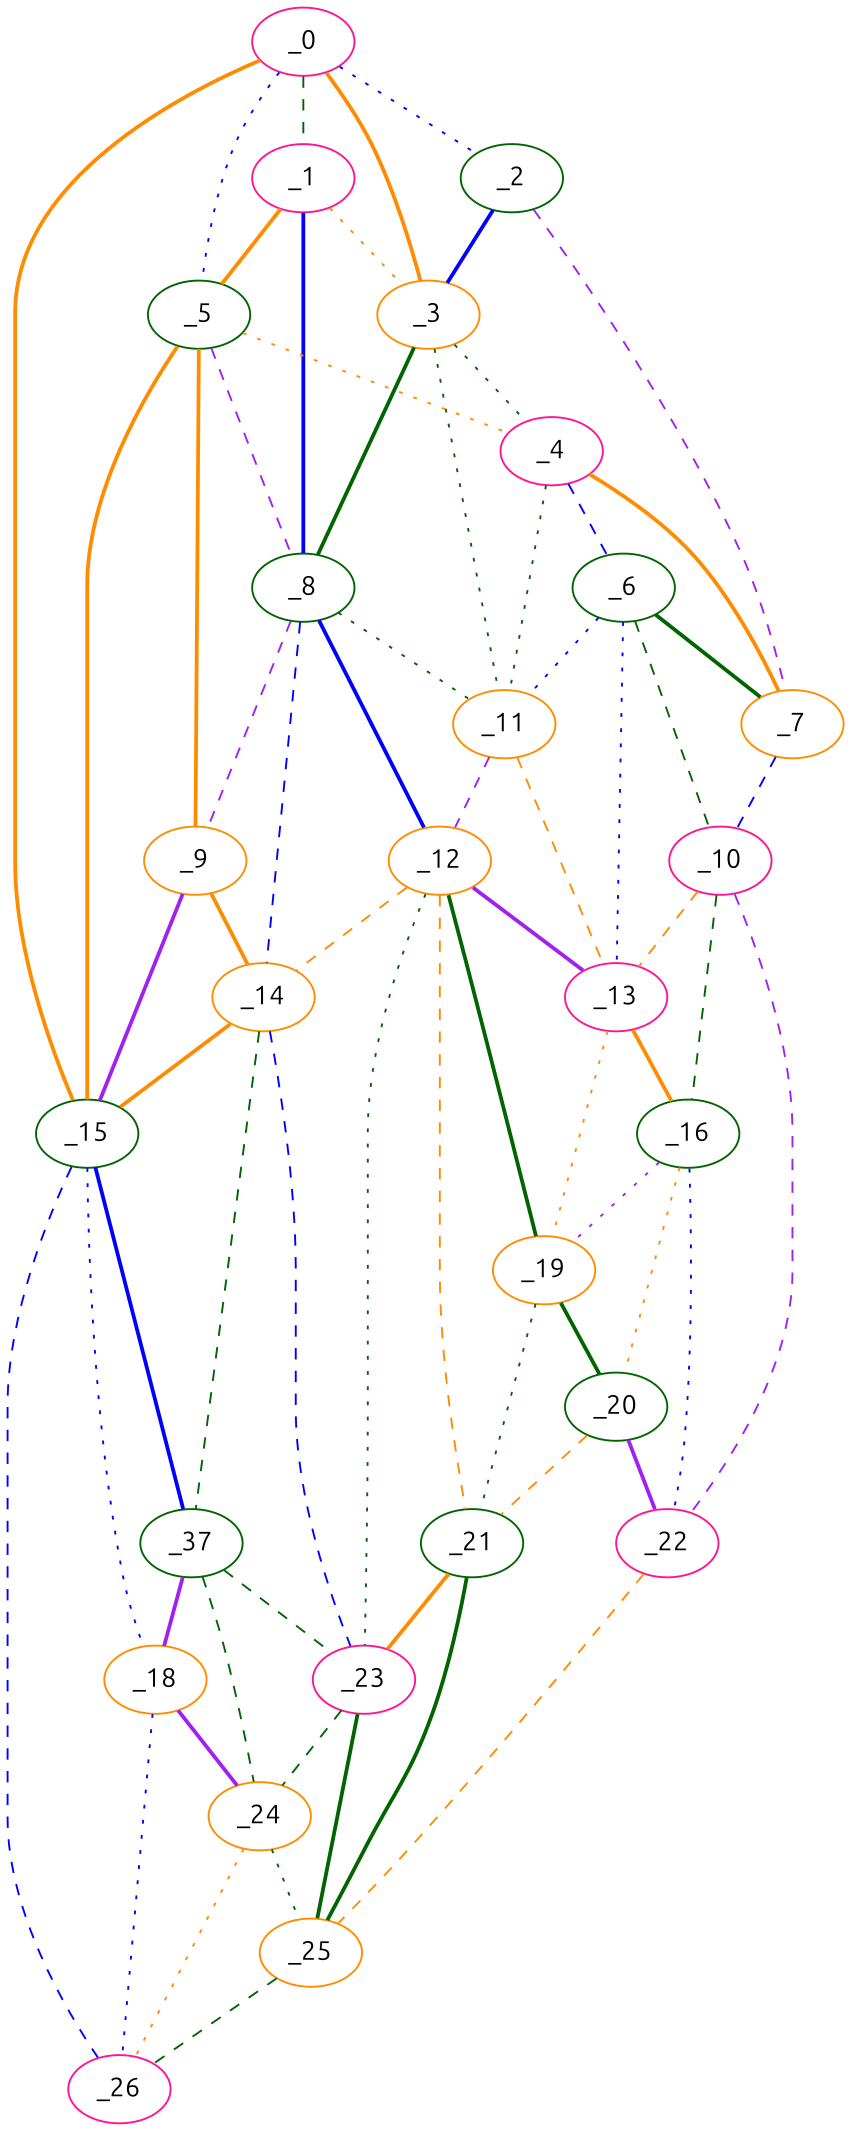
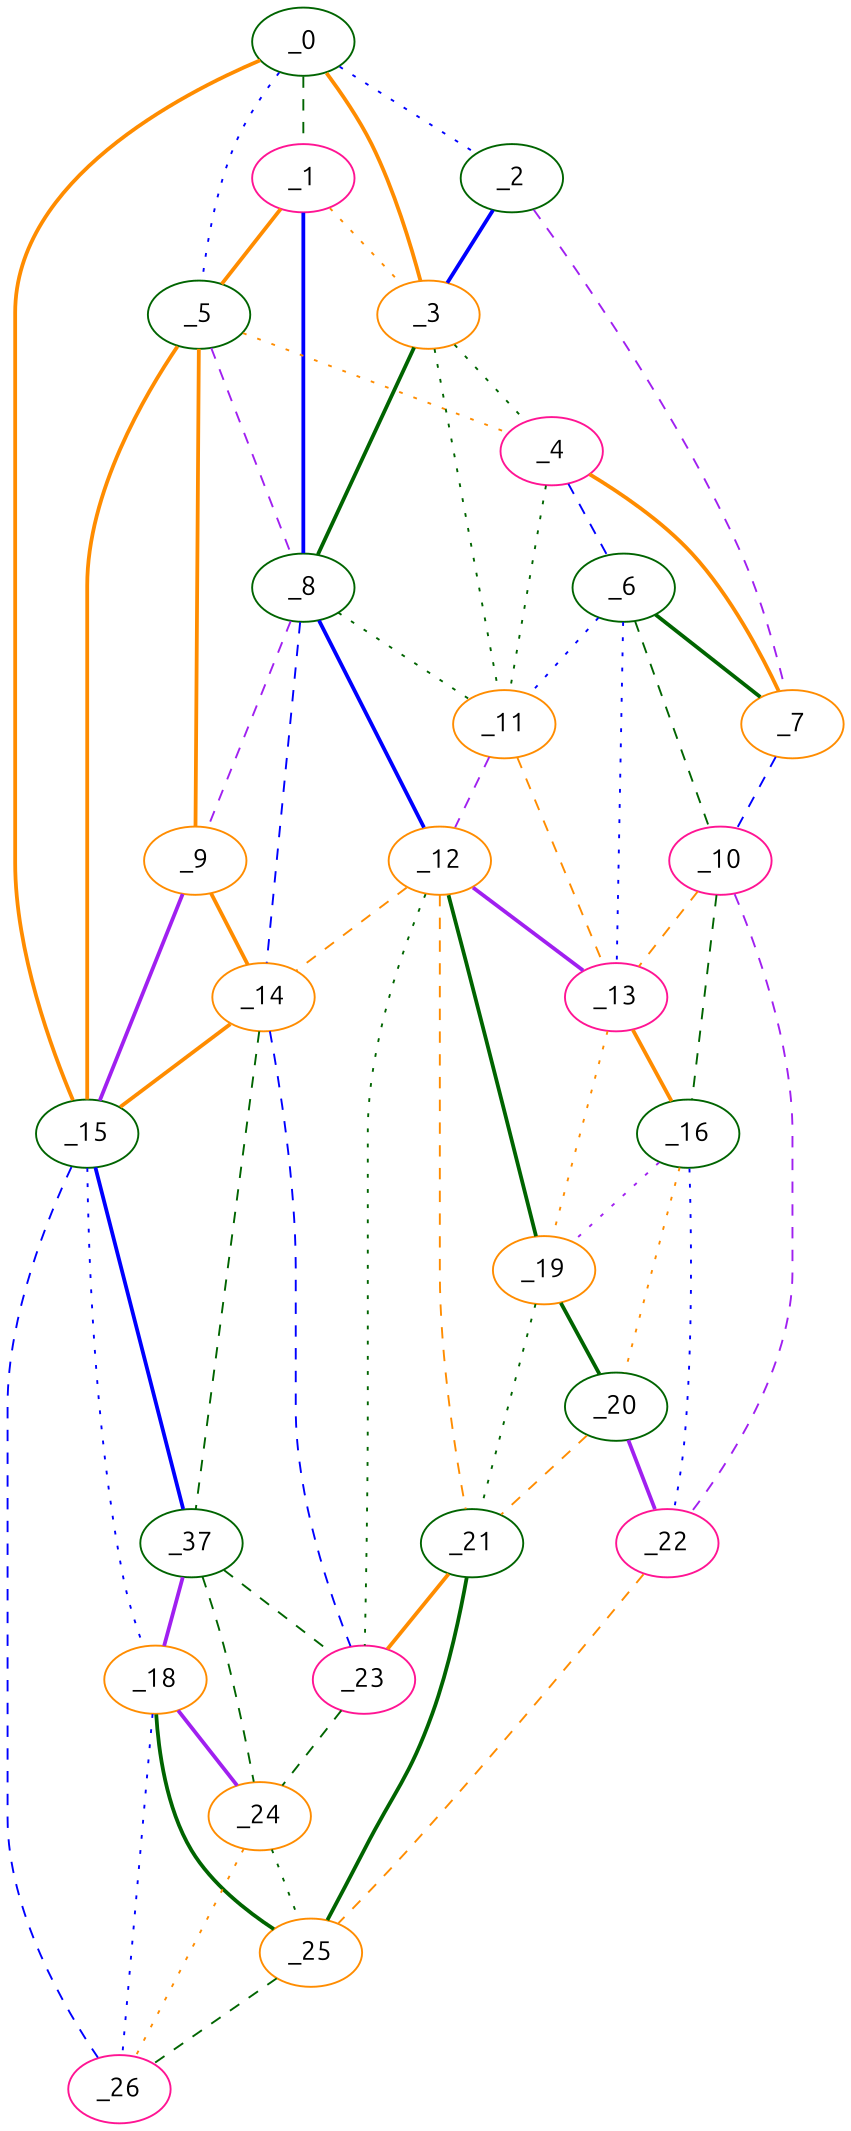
(303, 42) -> (303, 42)
(337, 1816) -> (185, 1838)
